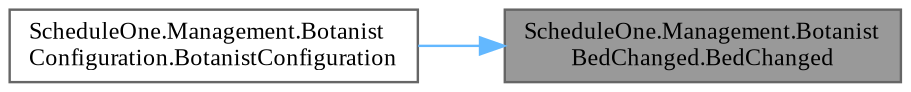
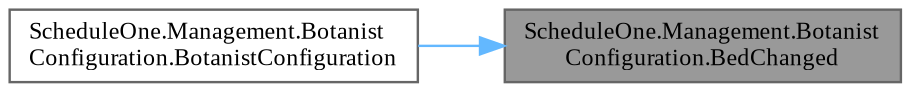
(703, 46) -> (703, 46)
